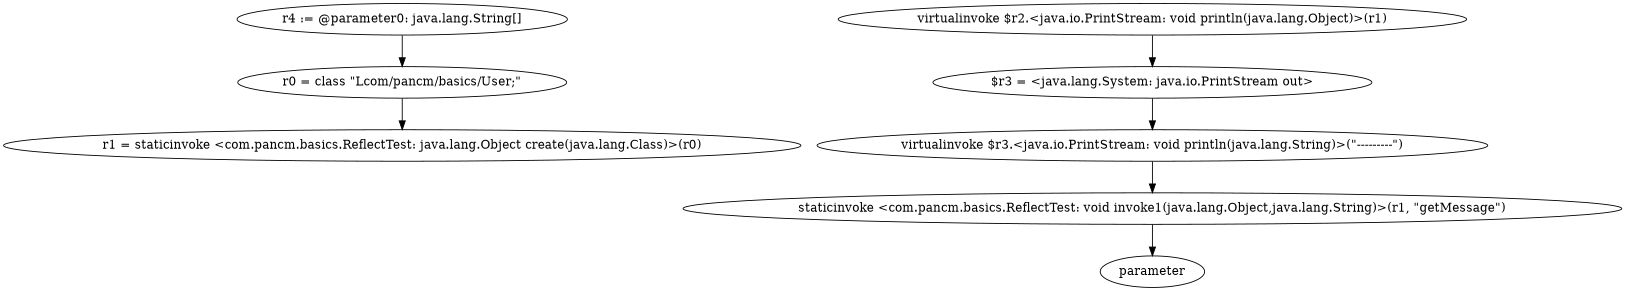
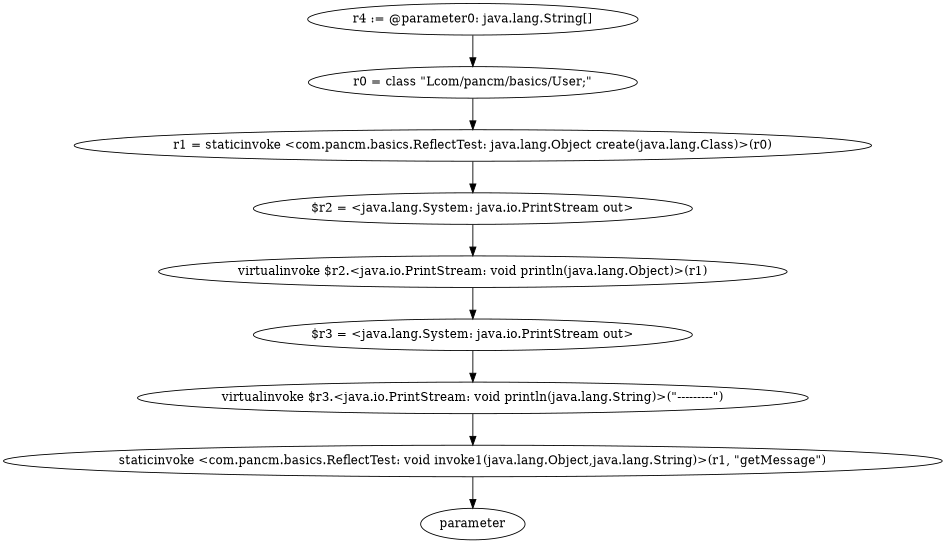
none -> (473, 209)
